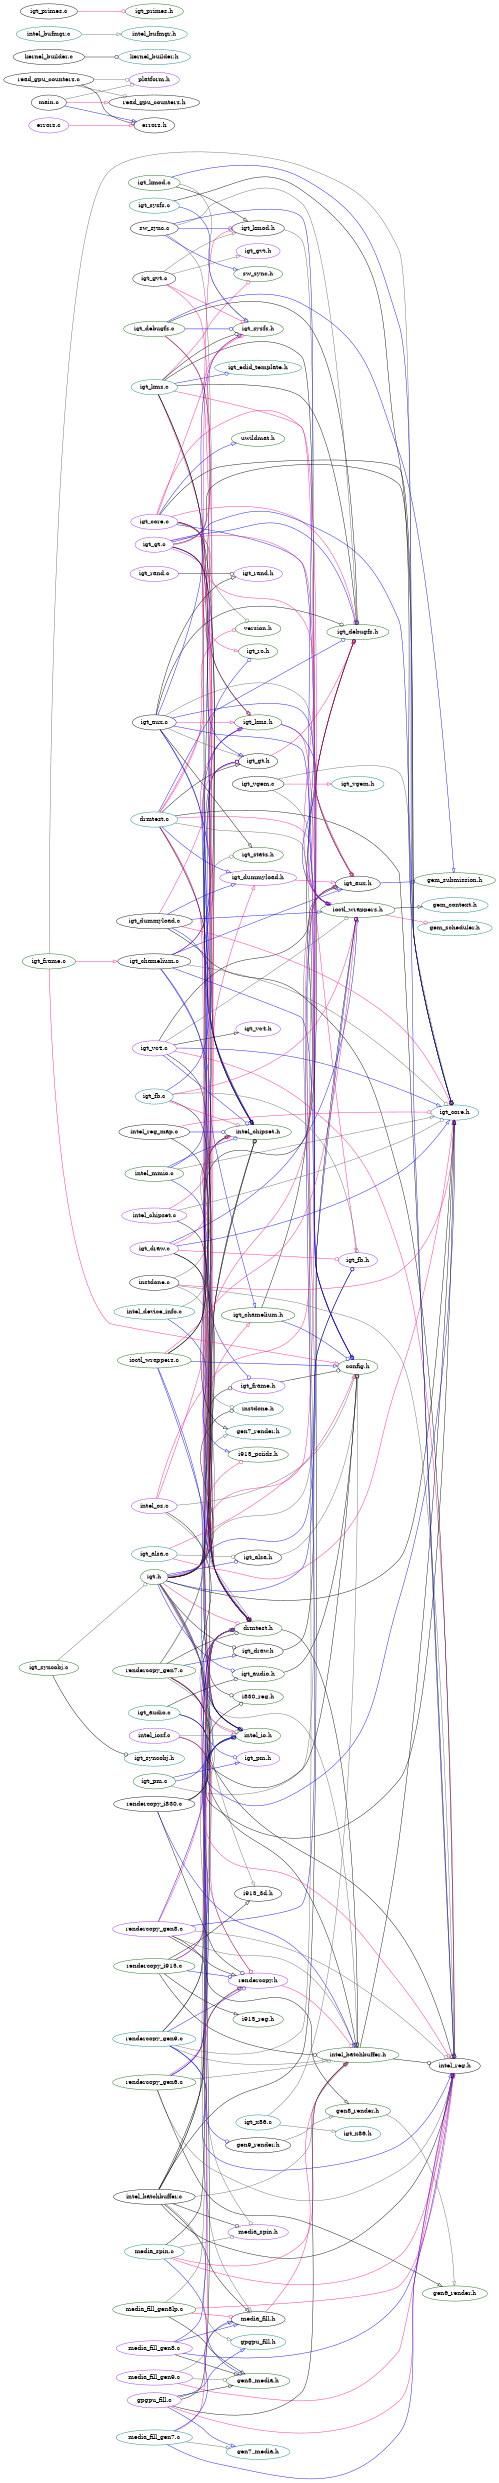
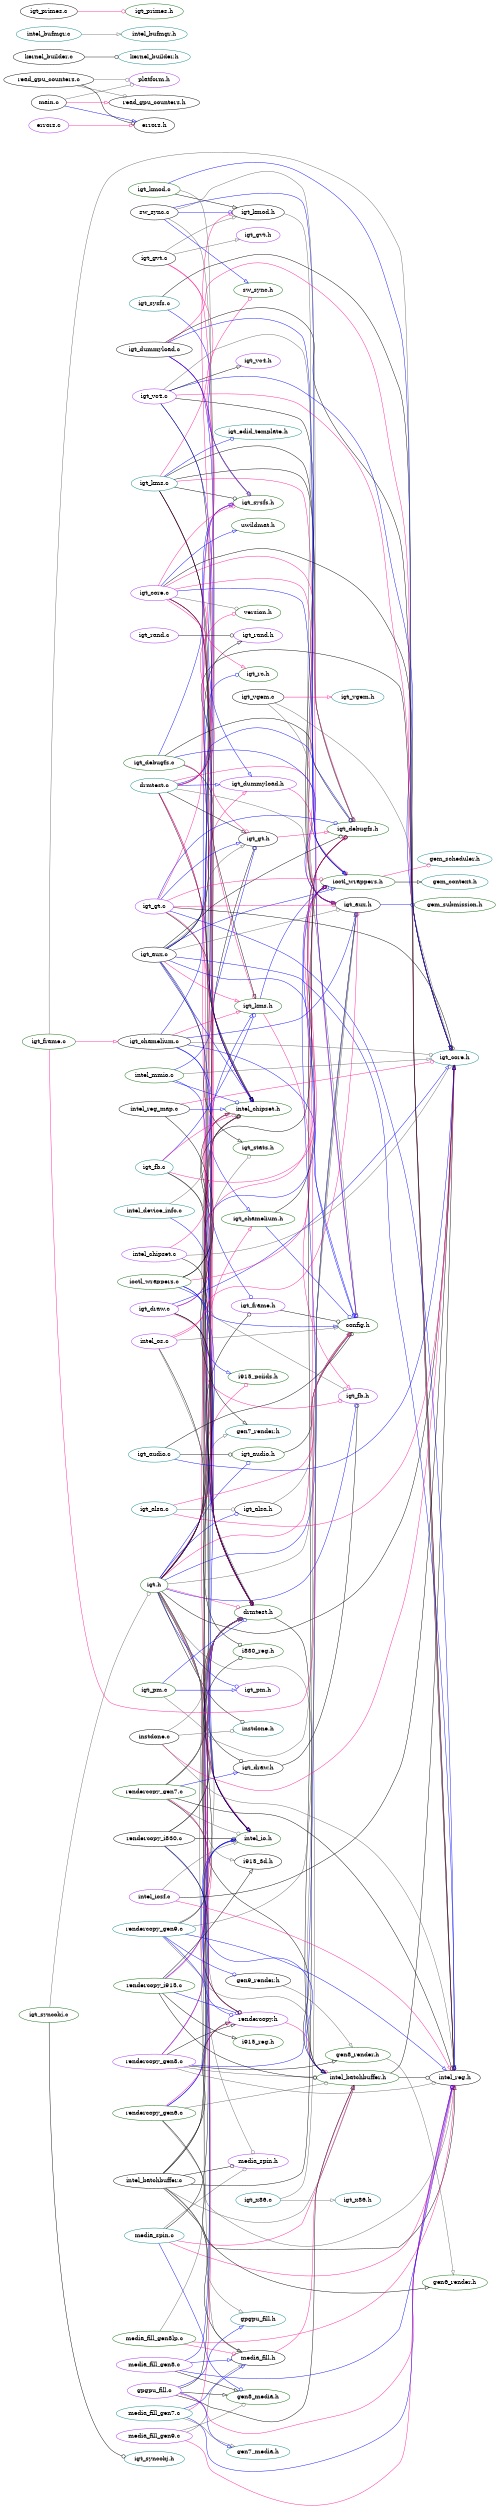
(407, 480) -> (290, 764)
(199, 1132) -> (198, 1109)
none -> (415, 1415)
(203, 2340) -> none
